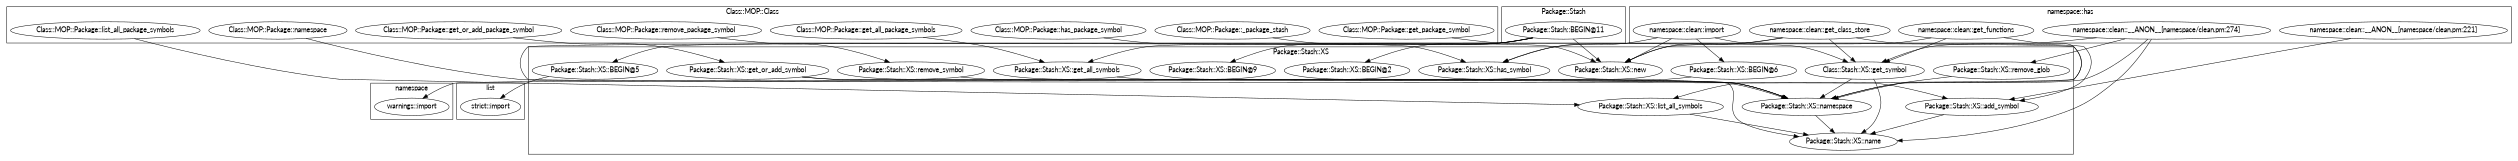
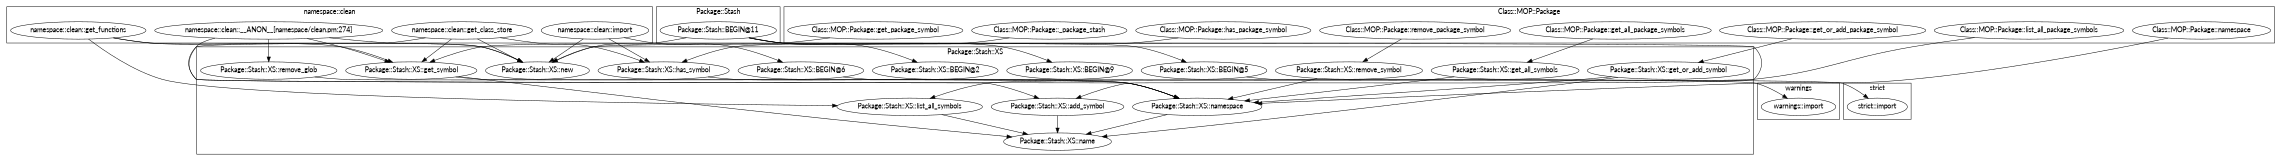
(752, 12) -> (1529, 12)
(2070, 12) -> (330, 12)
(2393, 30) -> none
(1312, 44) -> none
(2032, 45) -> (942, 79)
(1865, 71) -> (411, 71)
(412, 89) -> (1798, 89)
(491, 89) -> (1877, 89)
(2041, 120) -> (425, 44)
